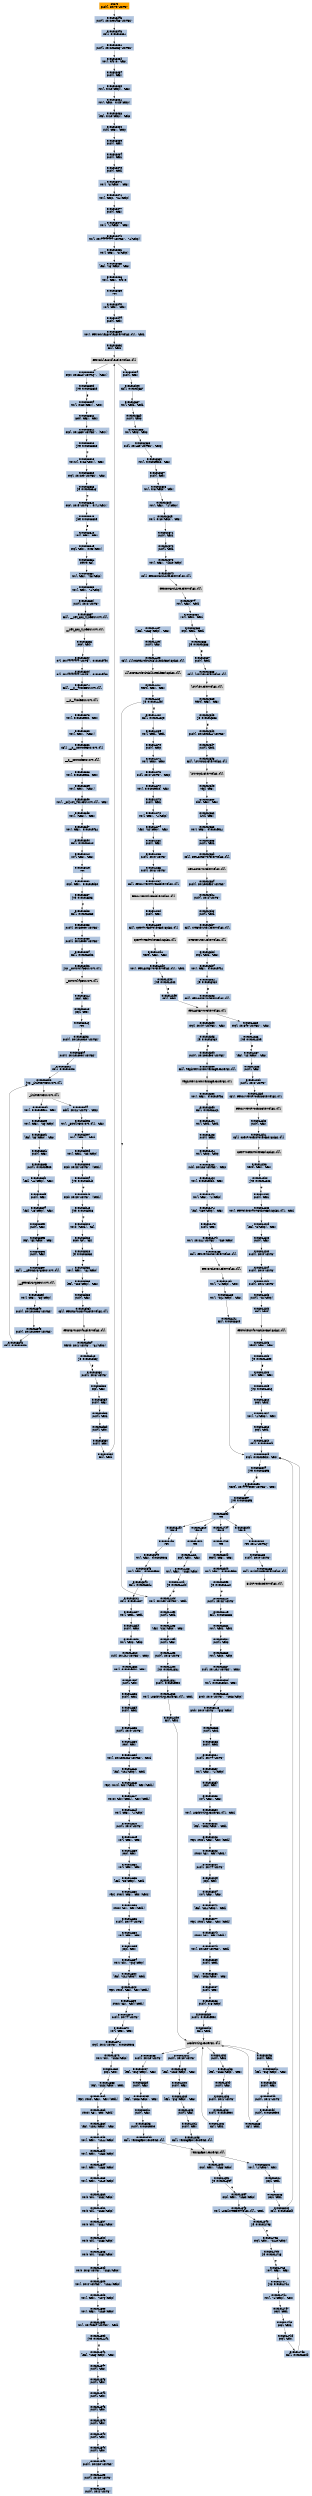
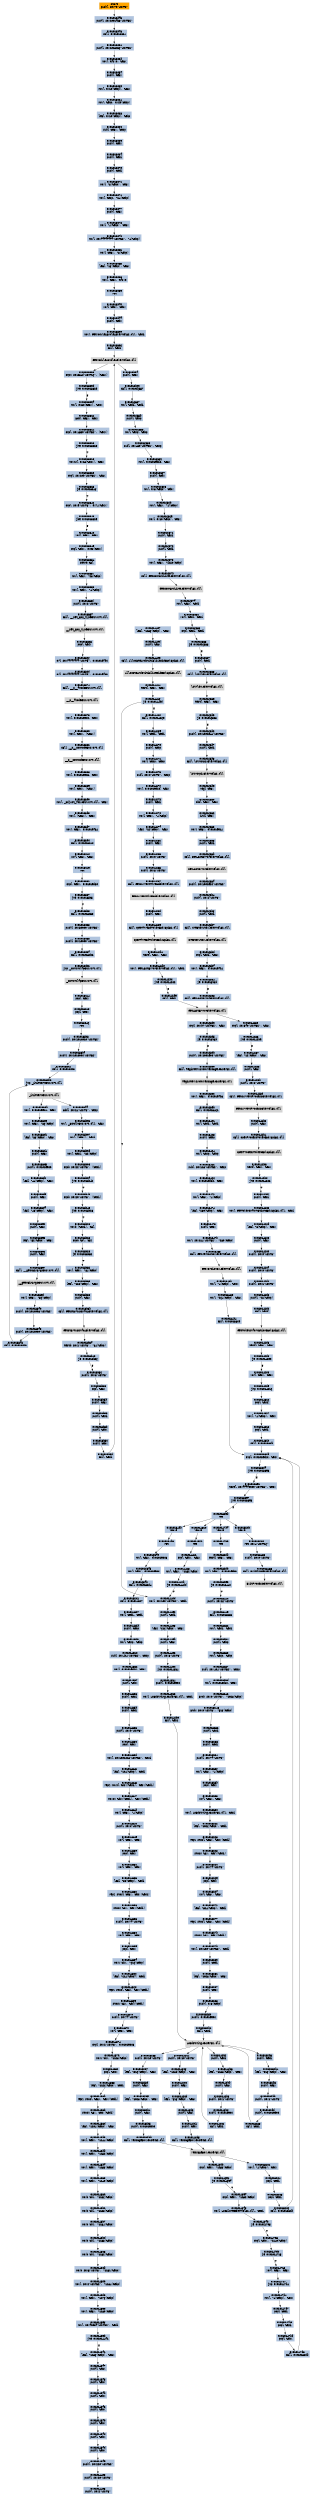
(114, 148) -> none
